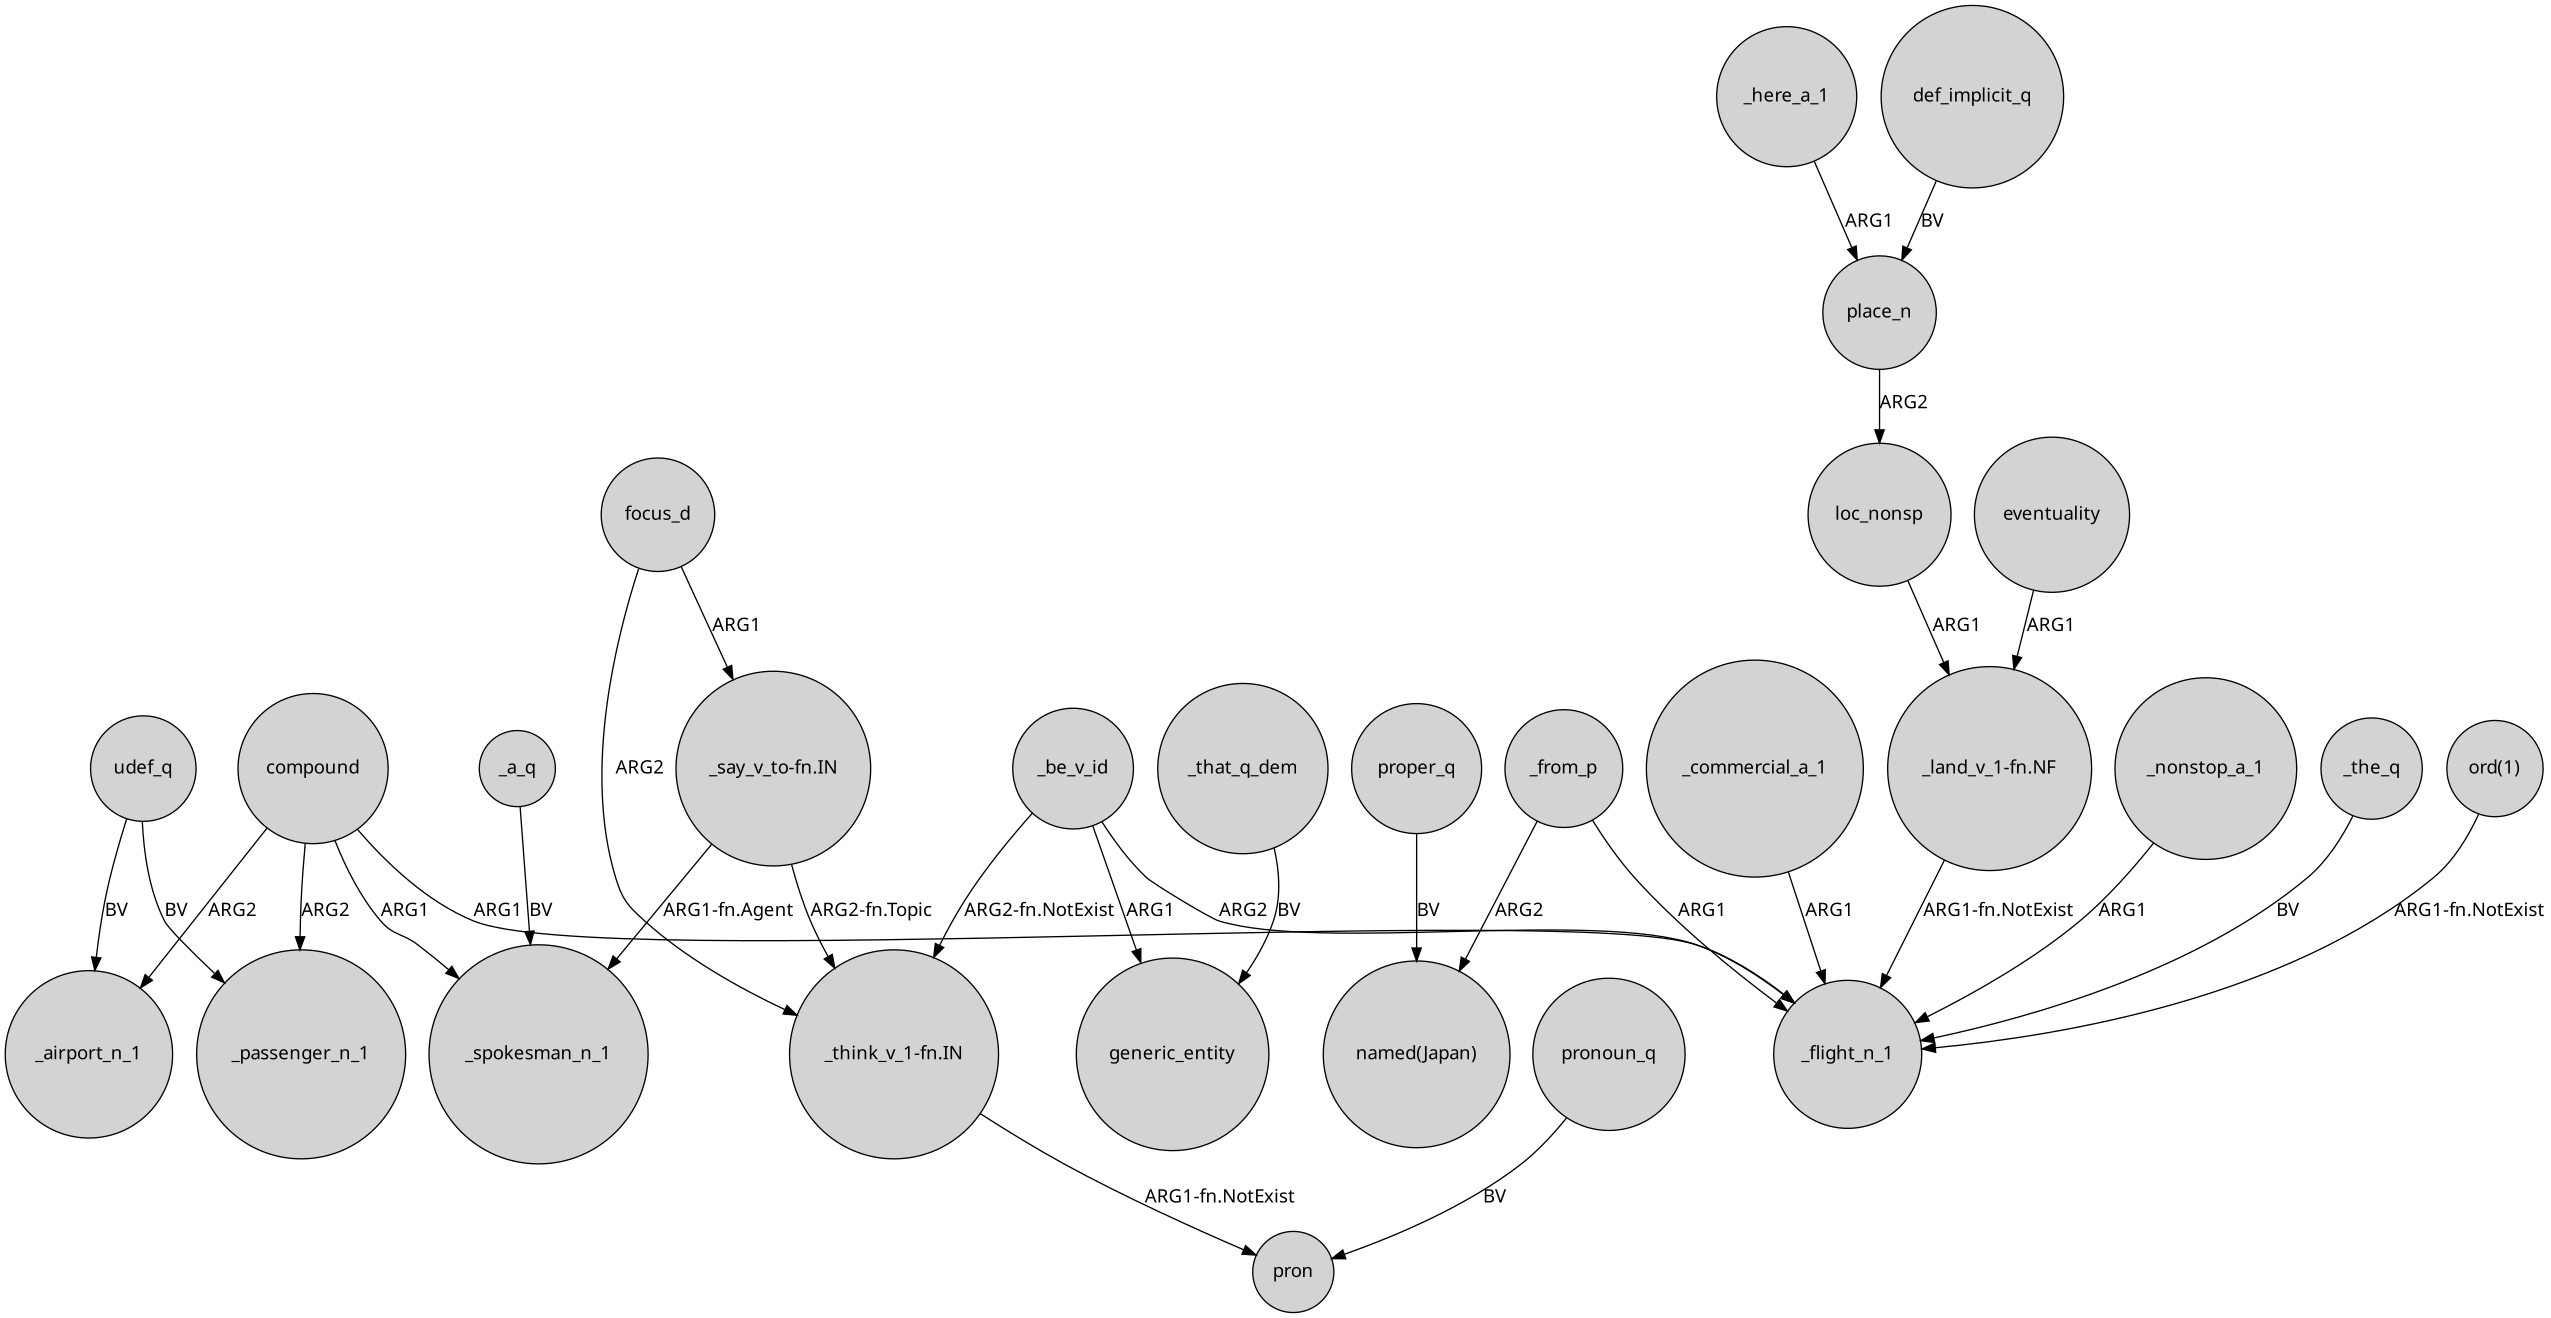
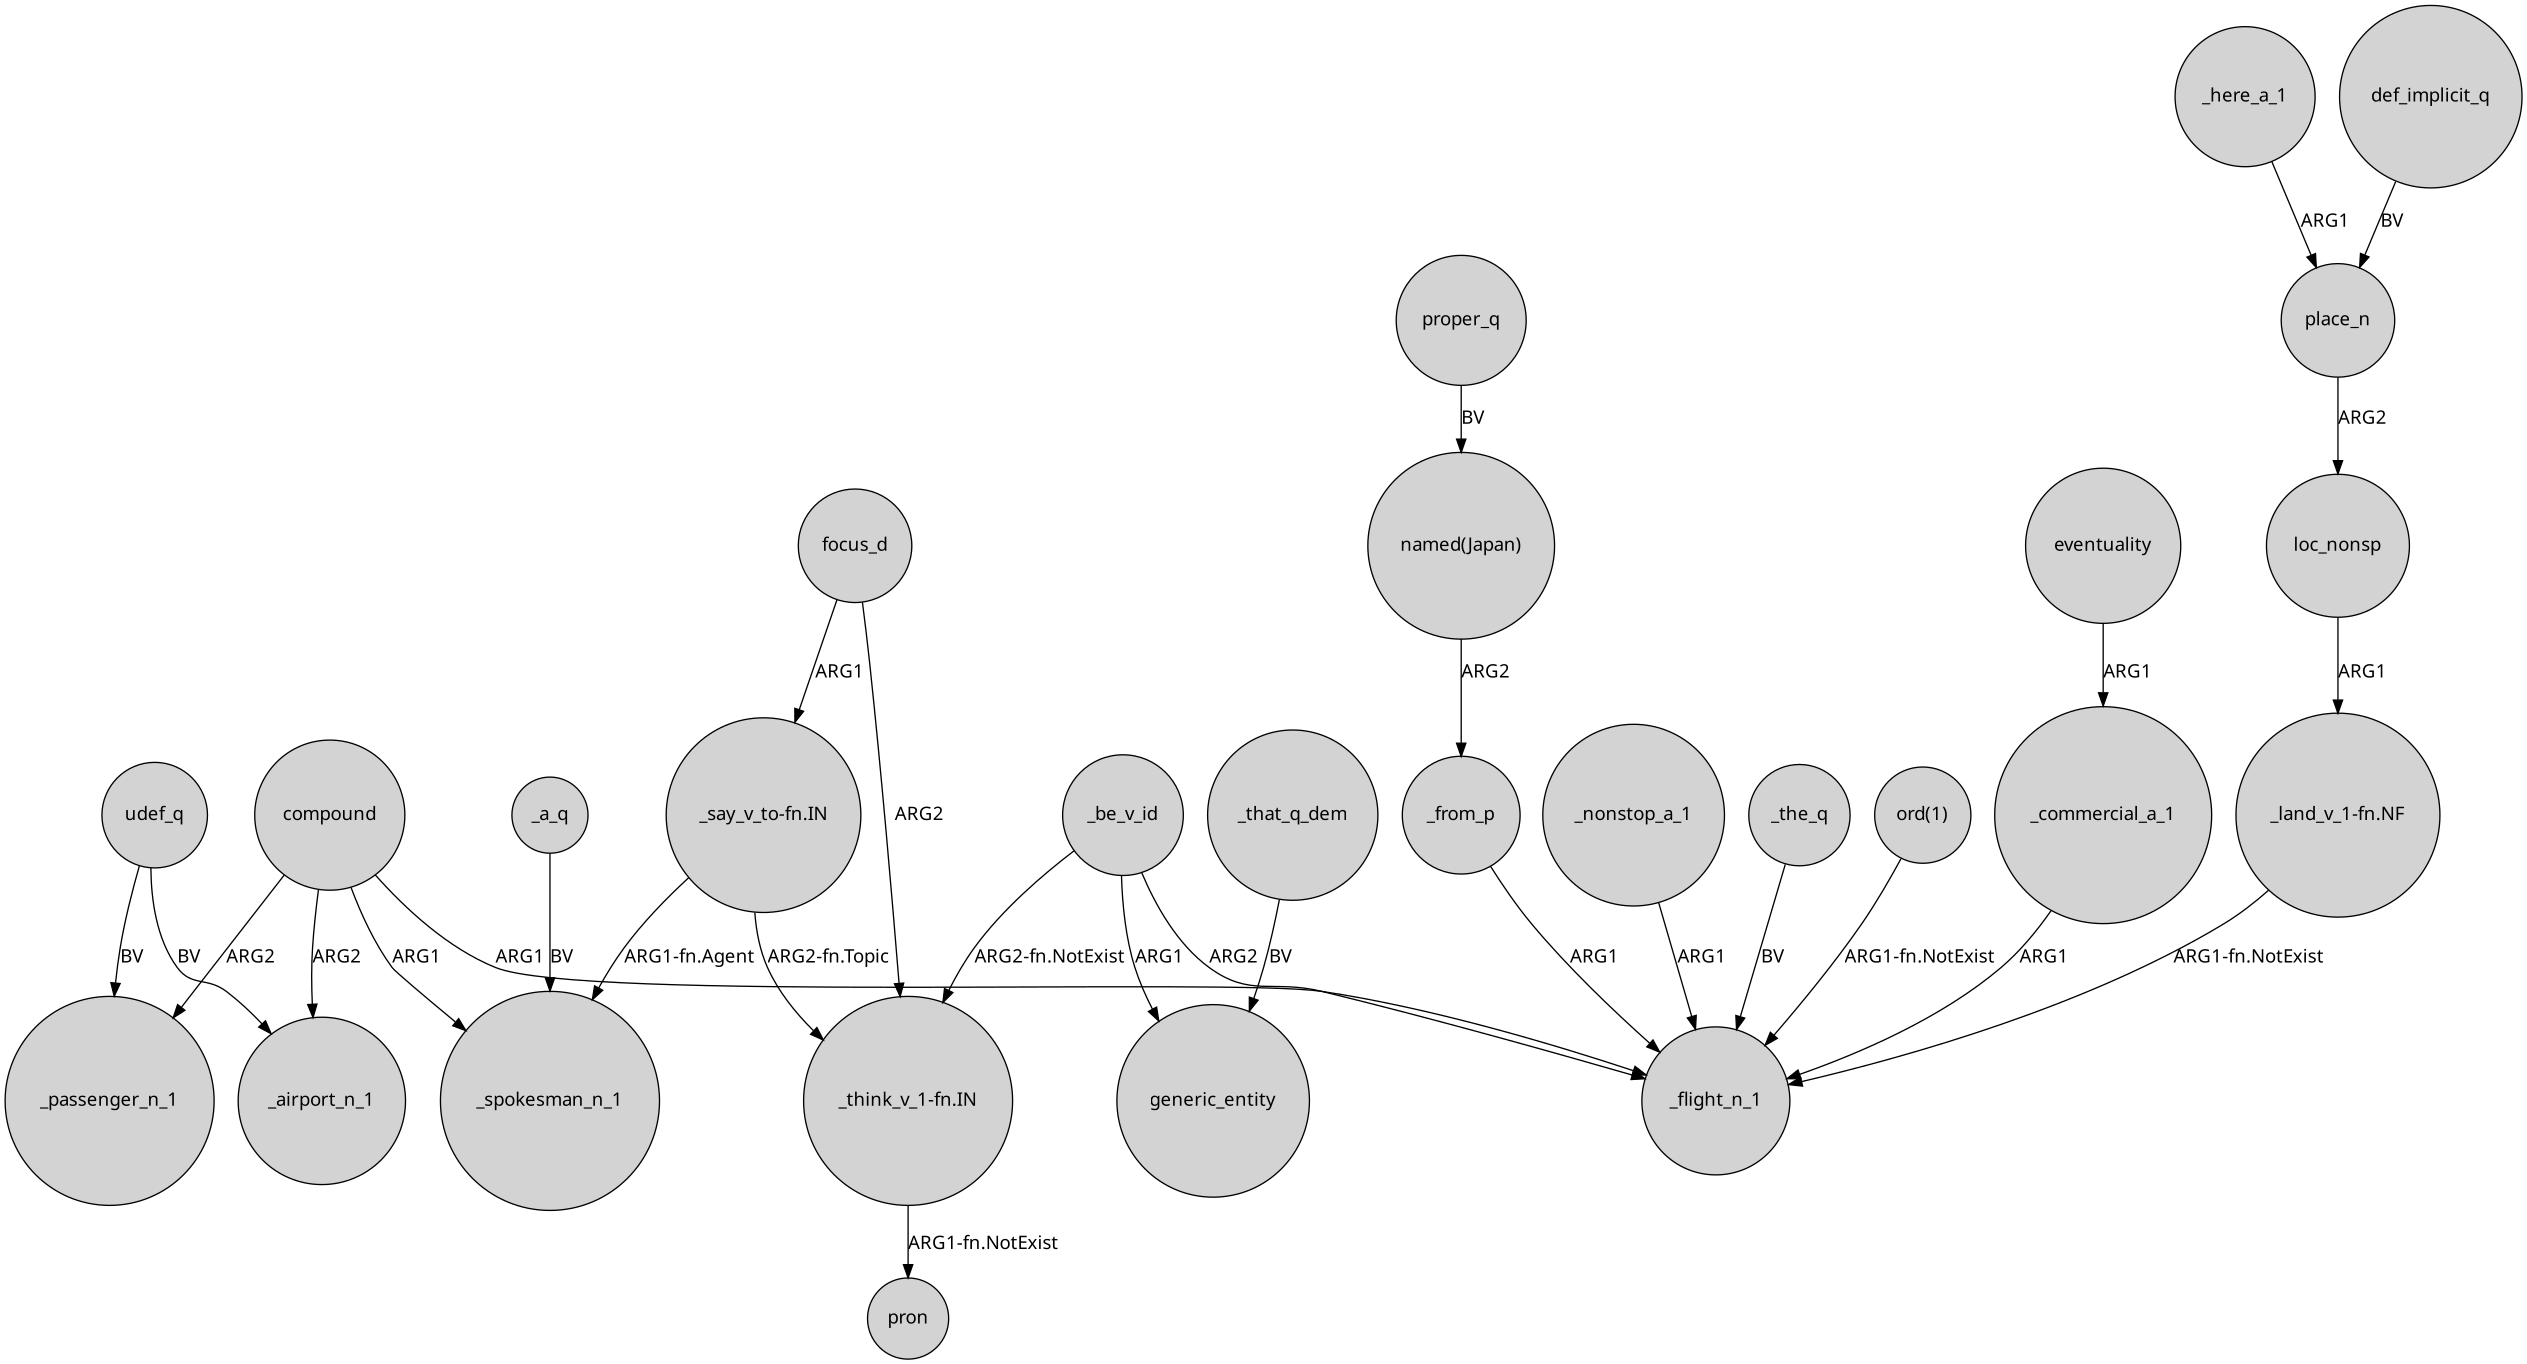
(2025, 623) -> (2103, 658)
(1501, 890) -> (1461, 691)
(1609, 1054) -> none
